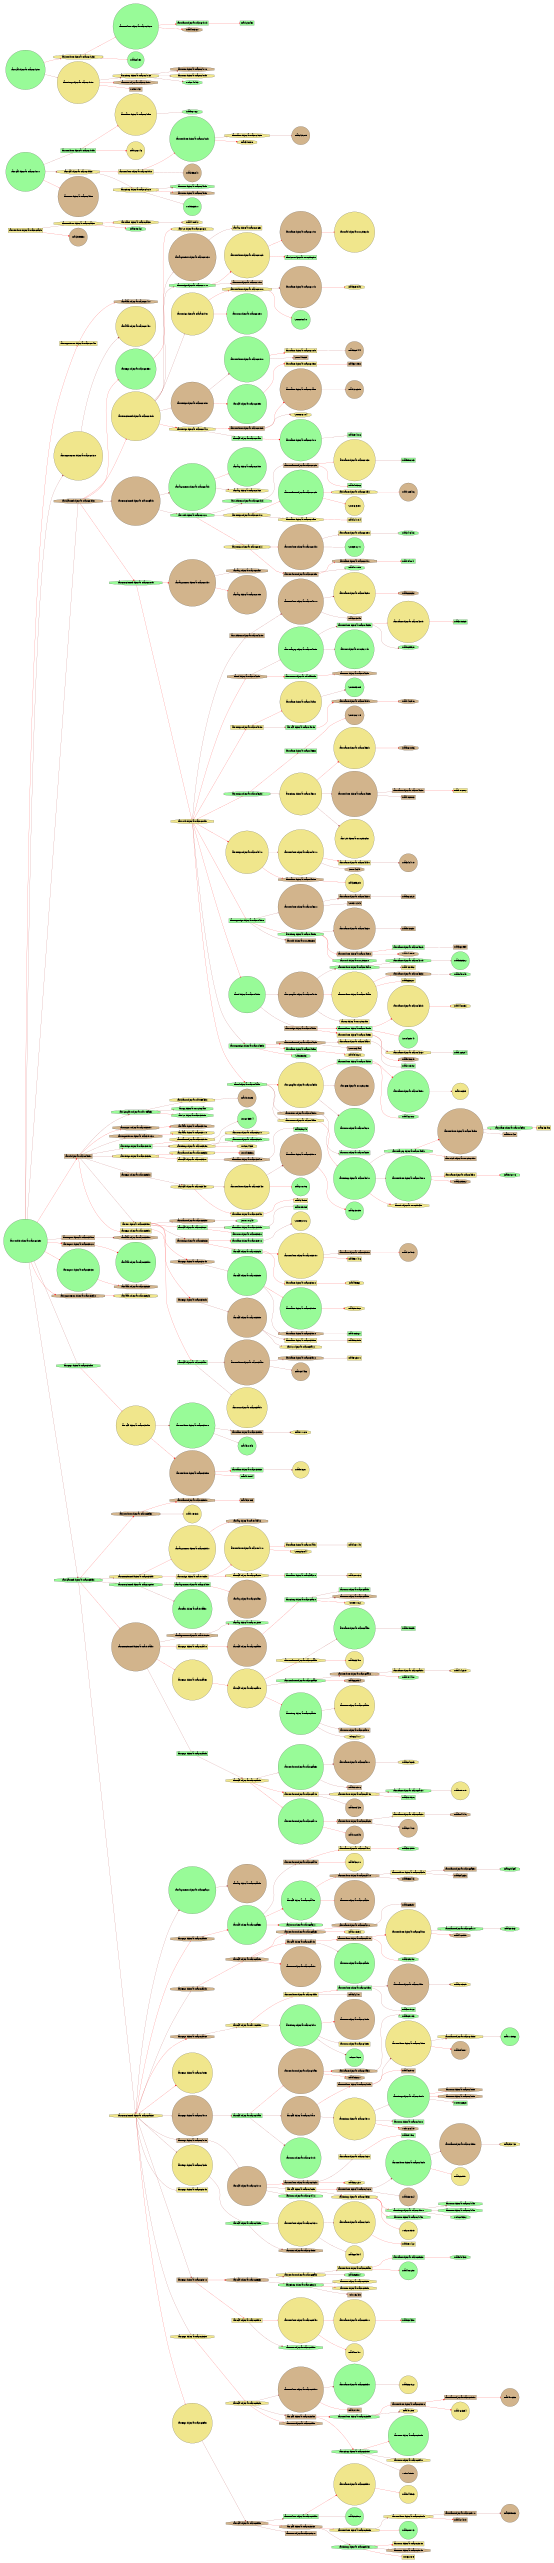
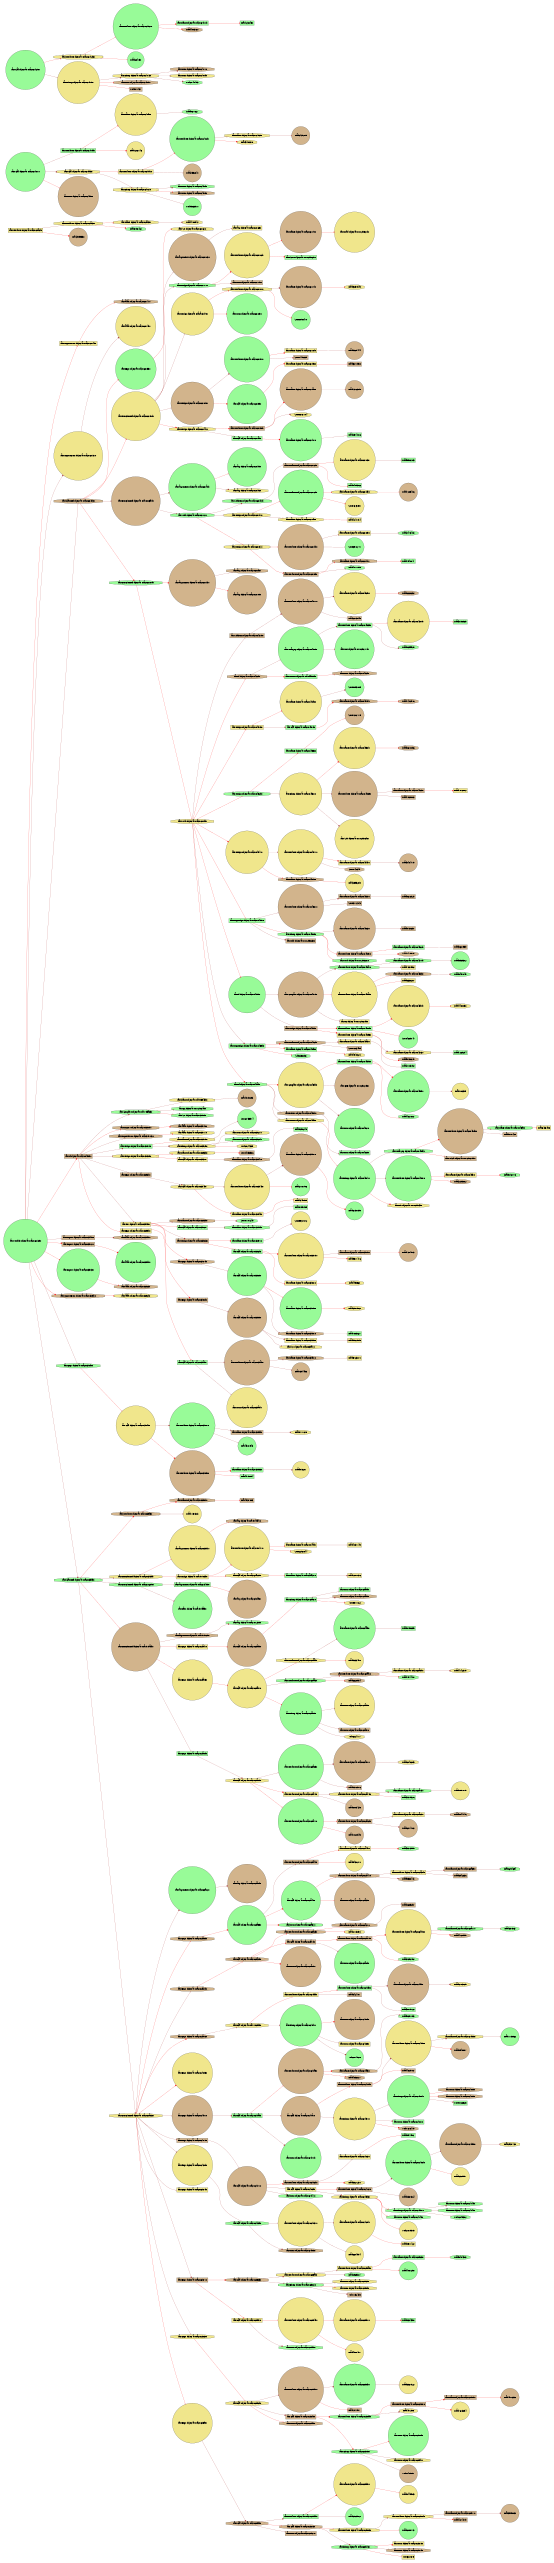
(247, 1234) -> none
